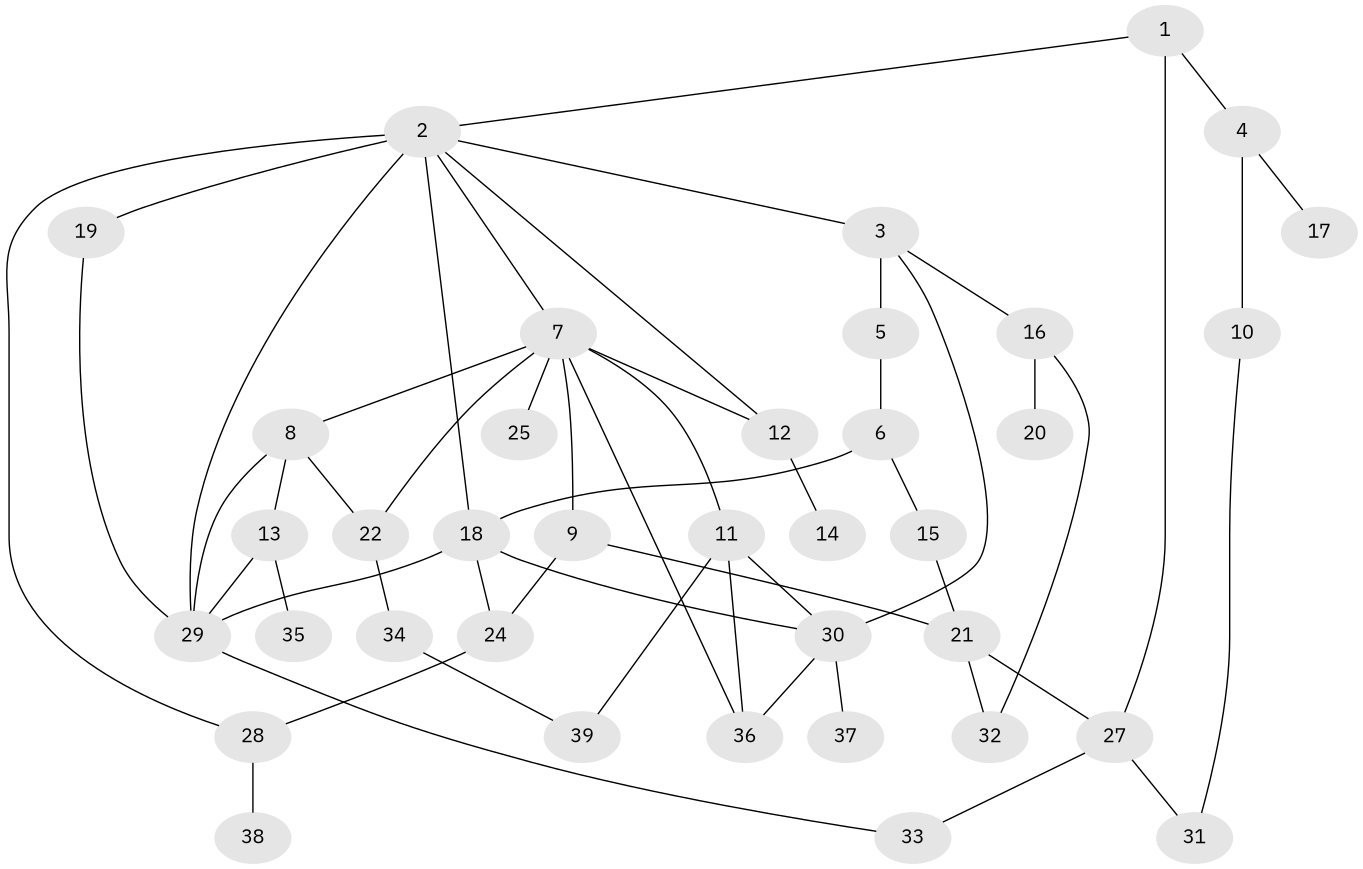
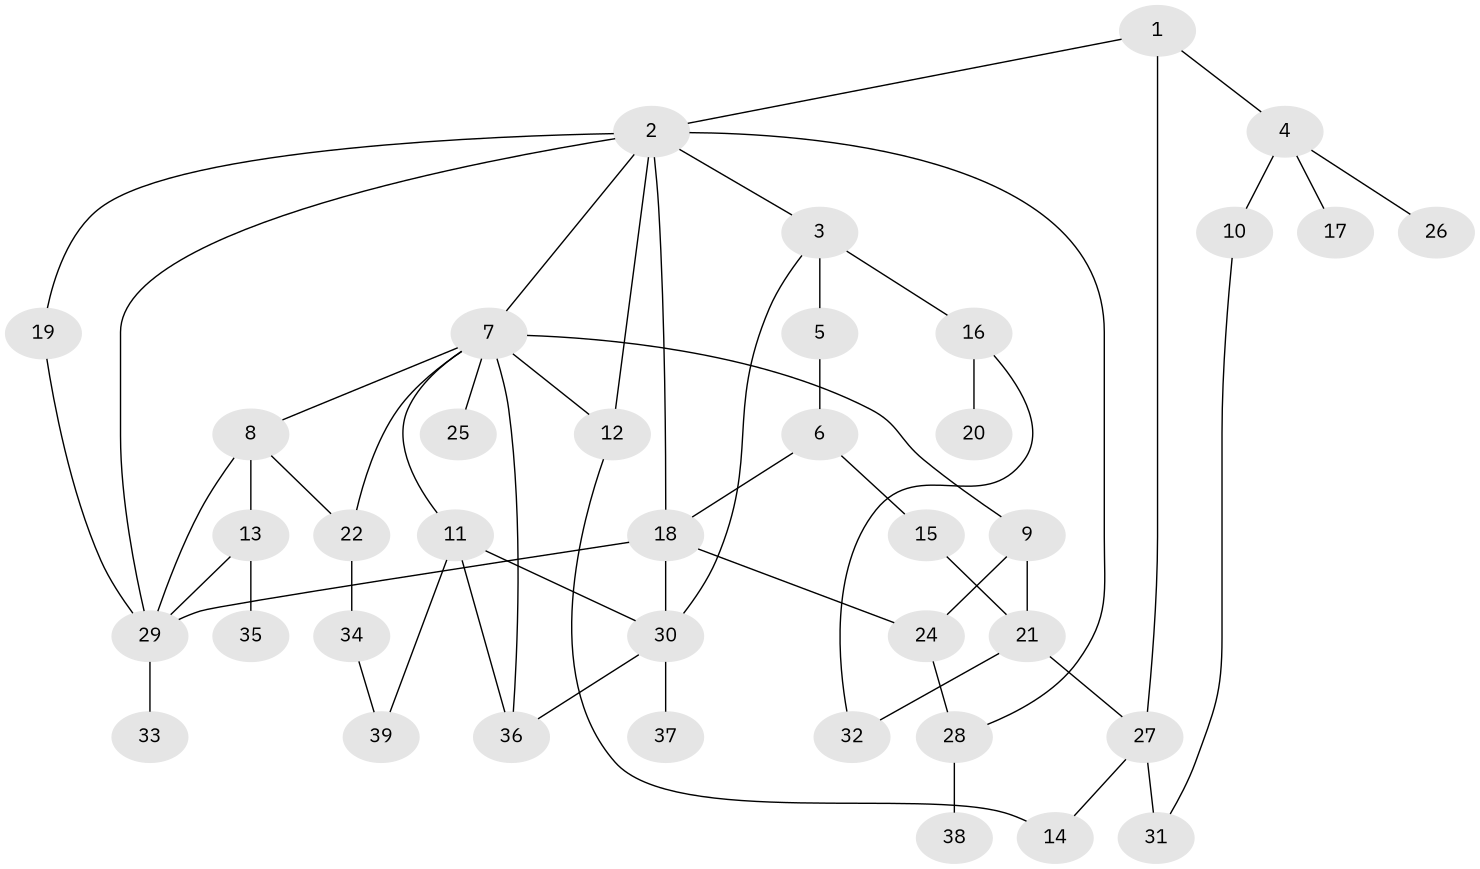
none -> (1436, 233)
(1014, 788) -> (1100, 788)
